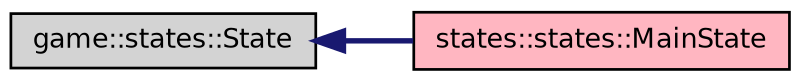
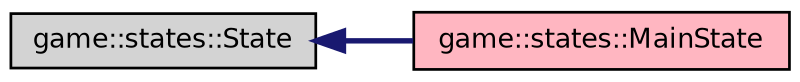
(602, 41) -> (602, 41)
